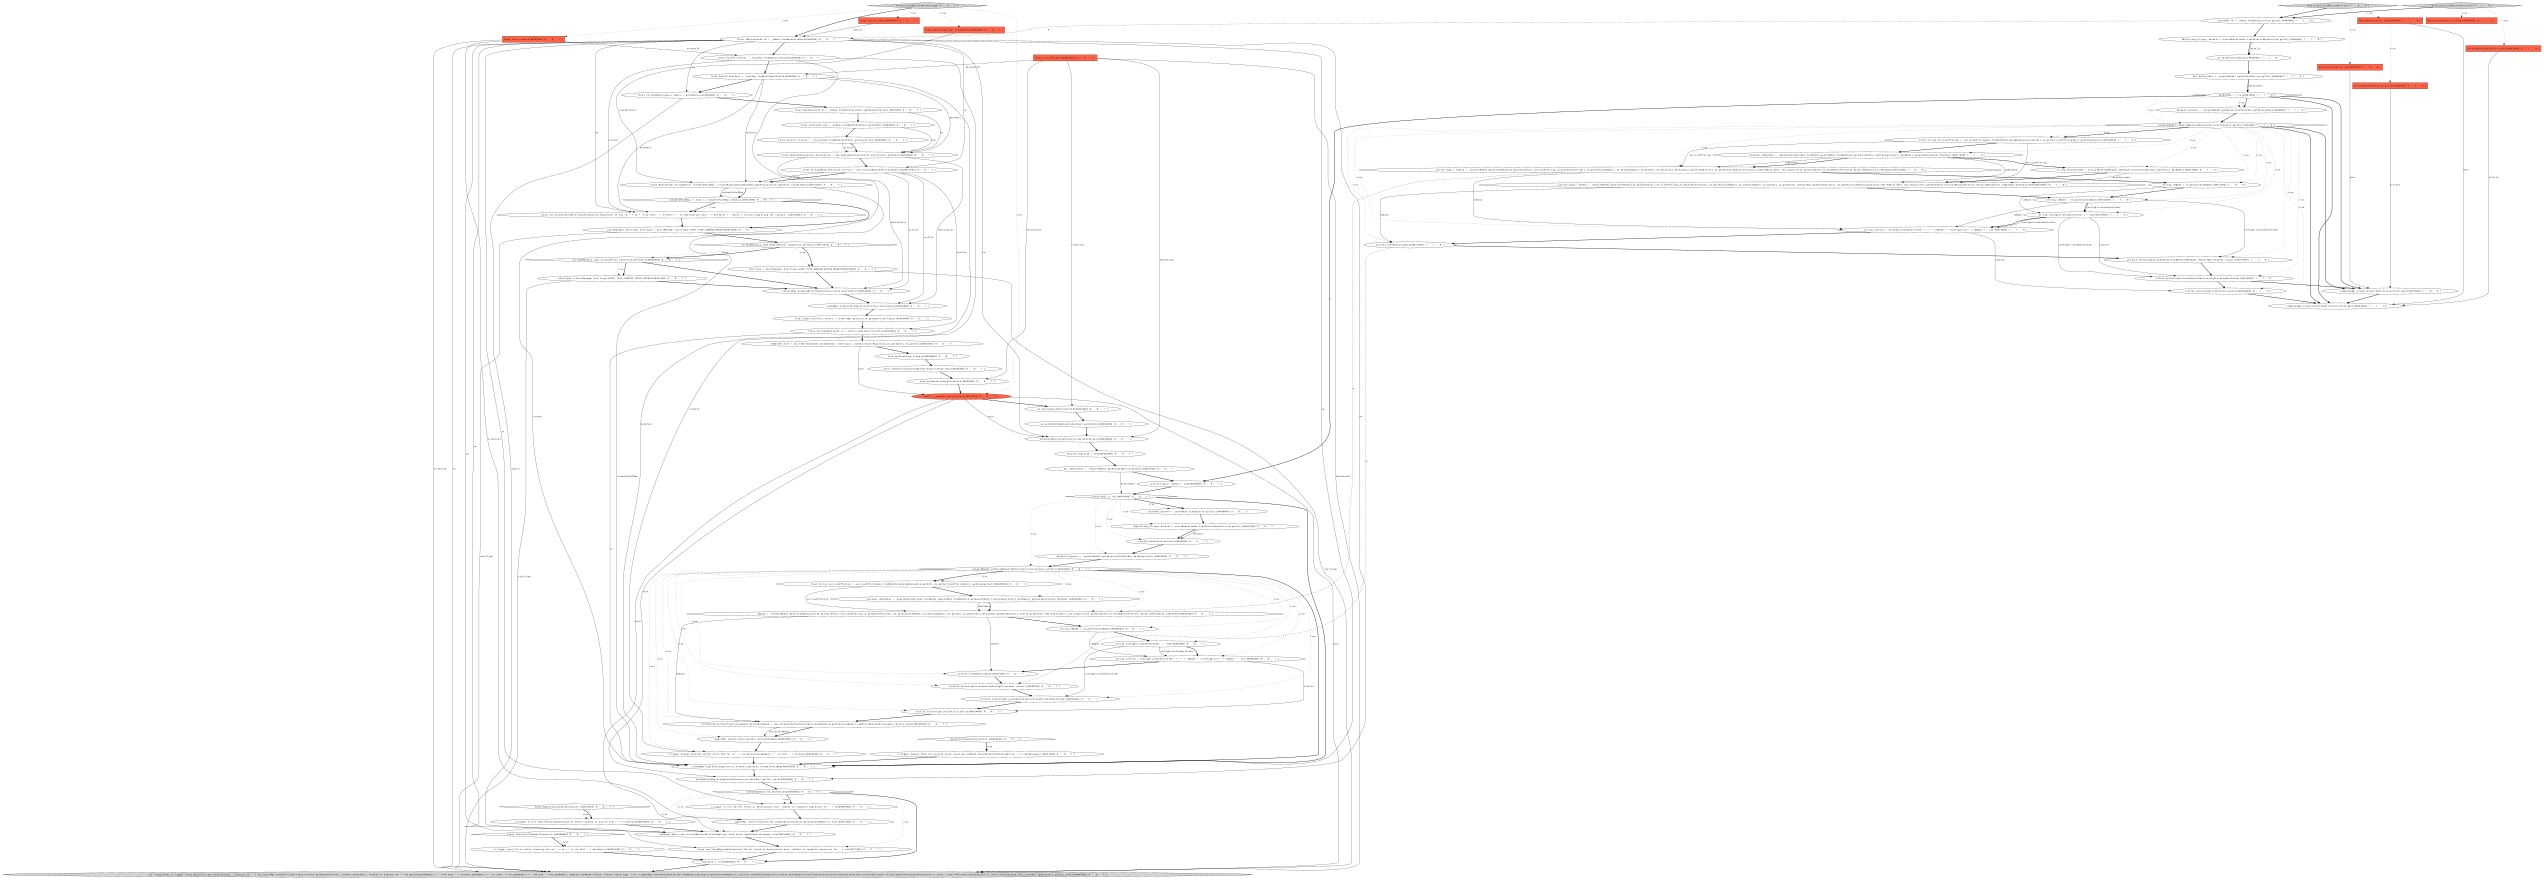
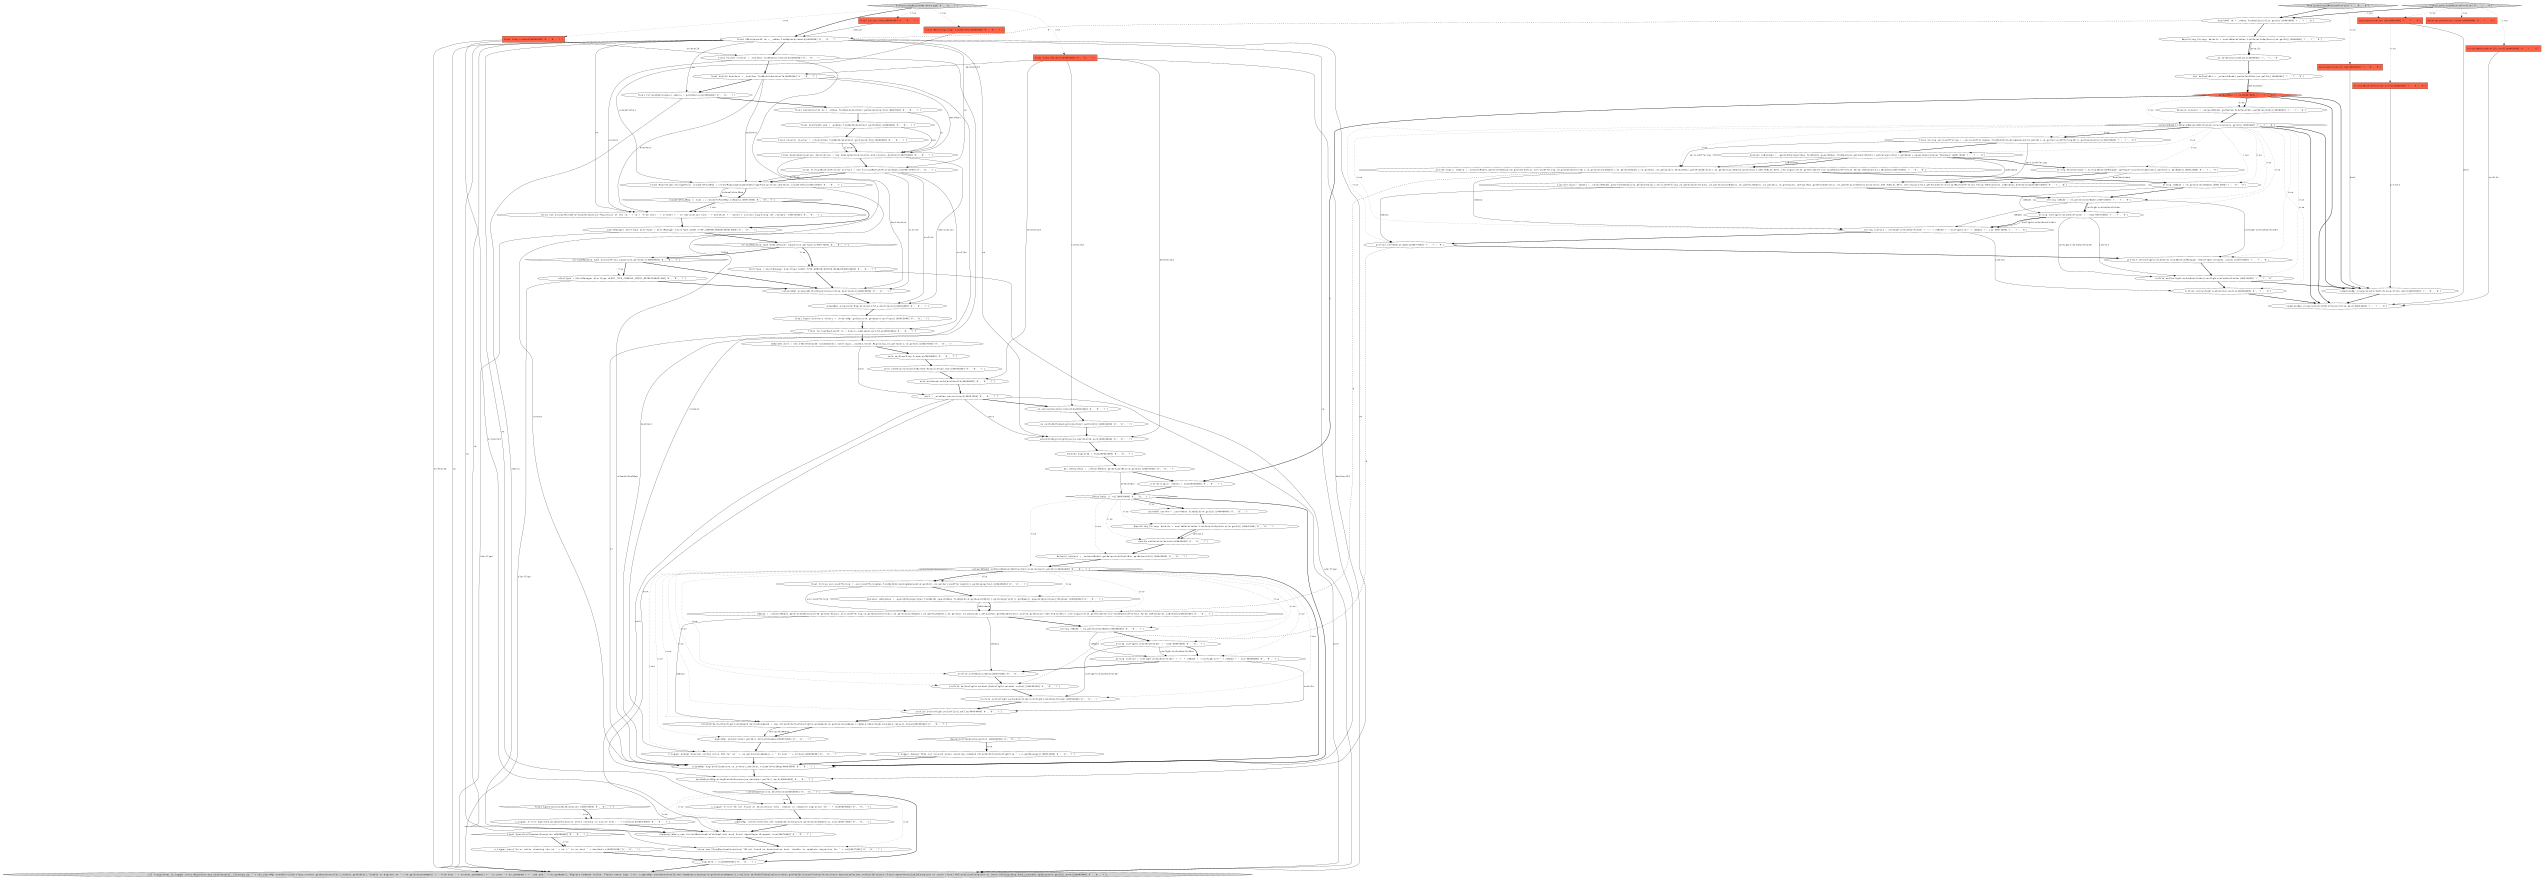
none -> (2428, 13)
(2247, 95) -> (2247, 95)
(1016, 183) -> (1024, 13)
(962, 396) -> (962, 396)
